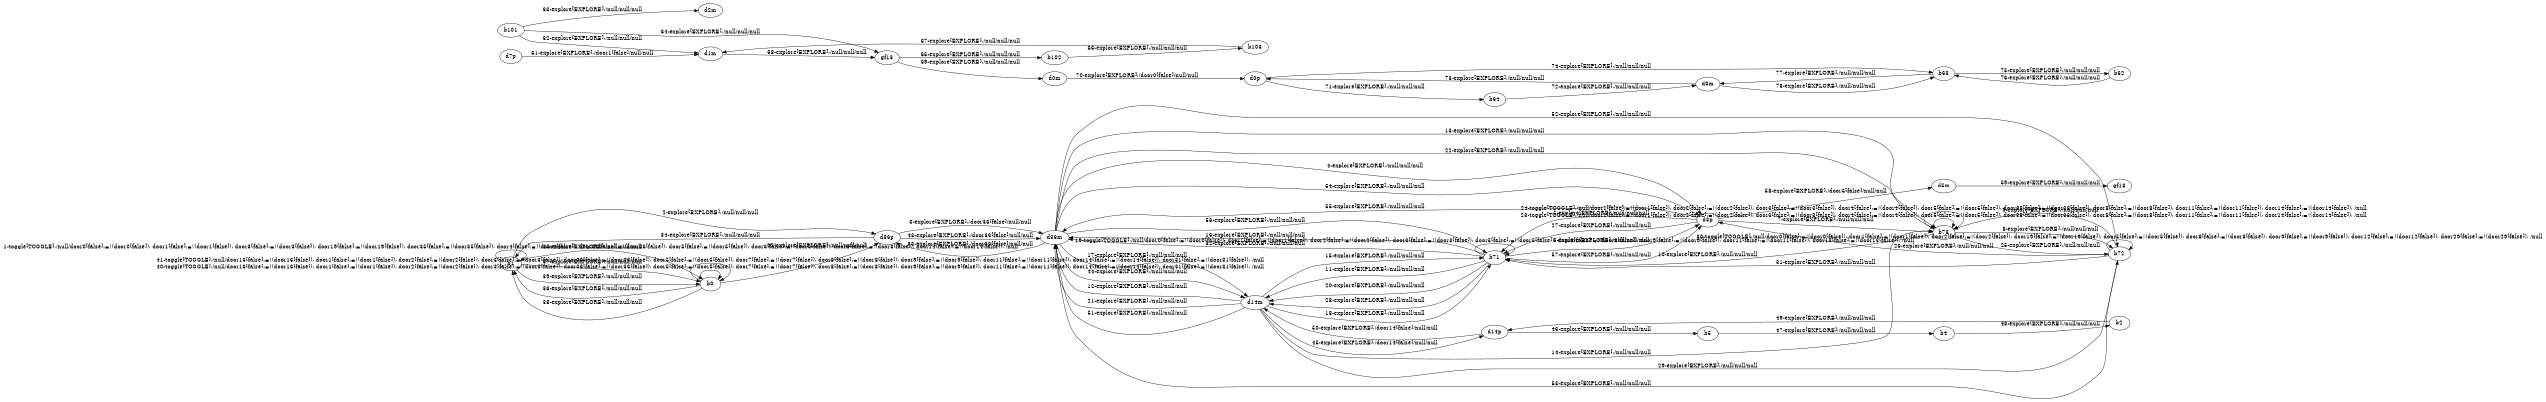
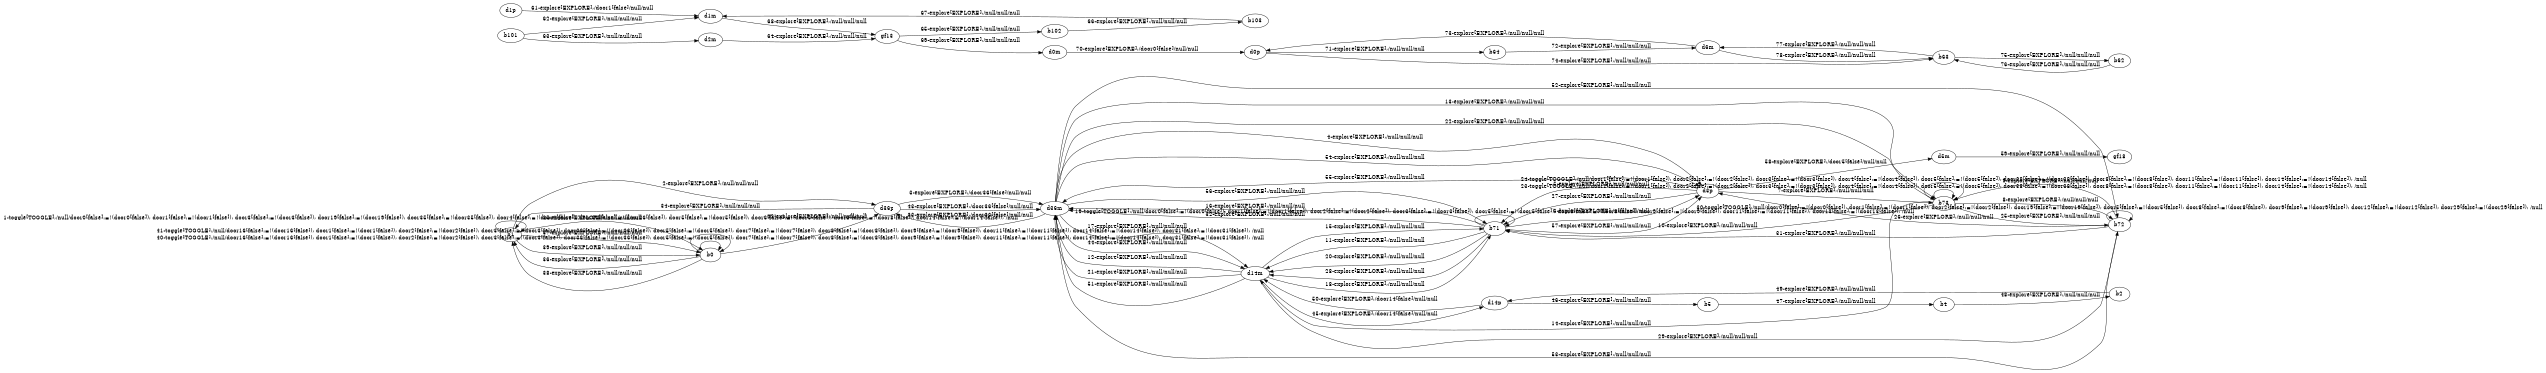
(700, 36) -> (797, 42)
(511, 57) -> (511, 10)
(1632, 356) -> (1636, 327)
